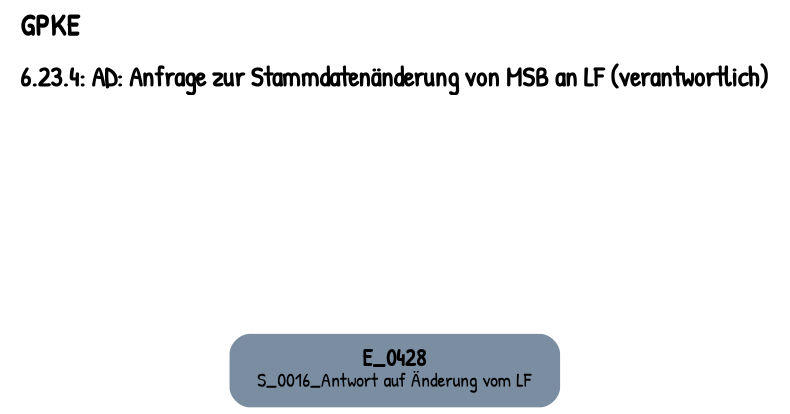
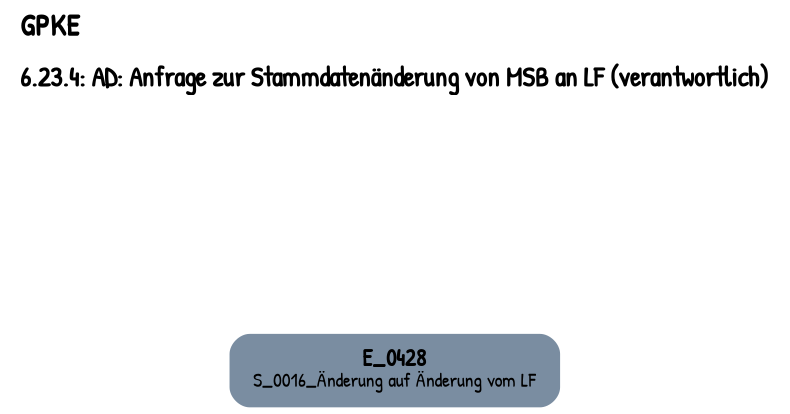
(395, 381) -> (395, 381)
